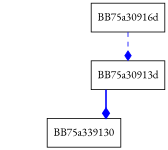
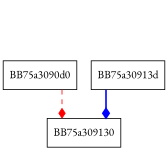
(128, 18) -> none
none -> (40, 75)
(84, 133) -> (84, 133)
